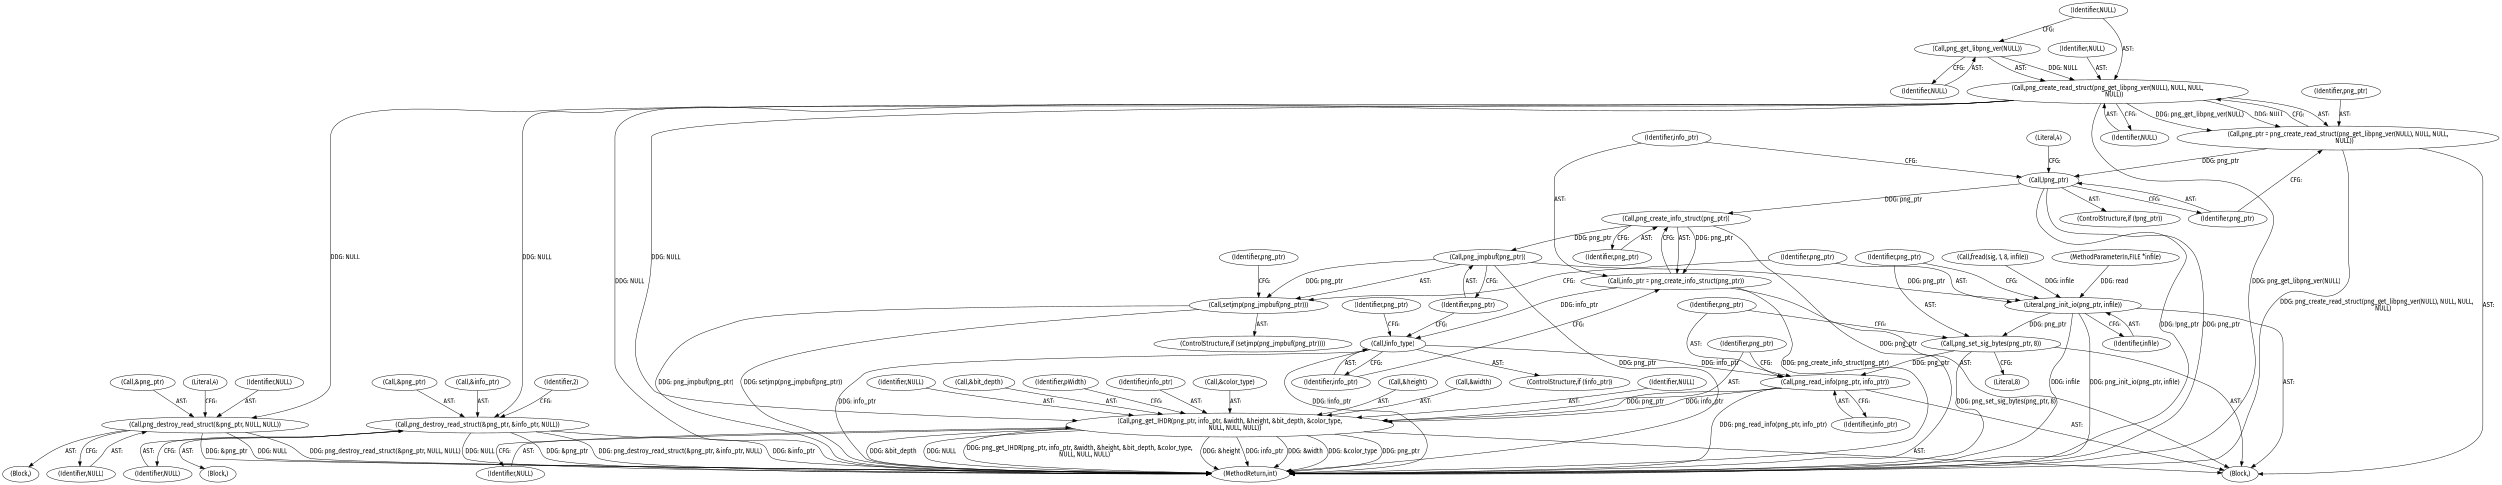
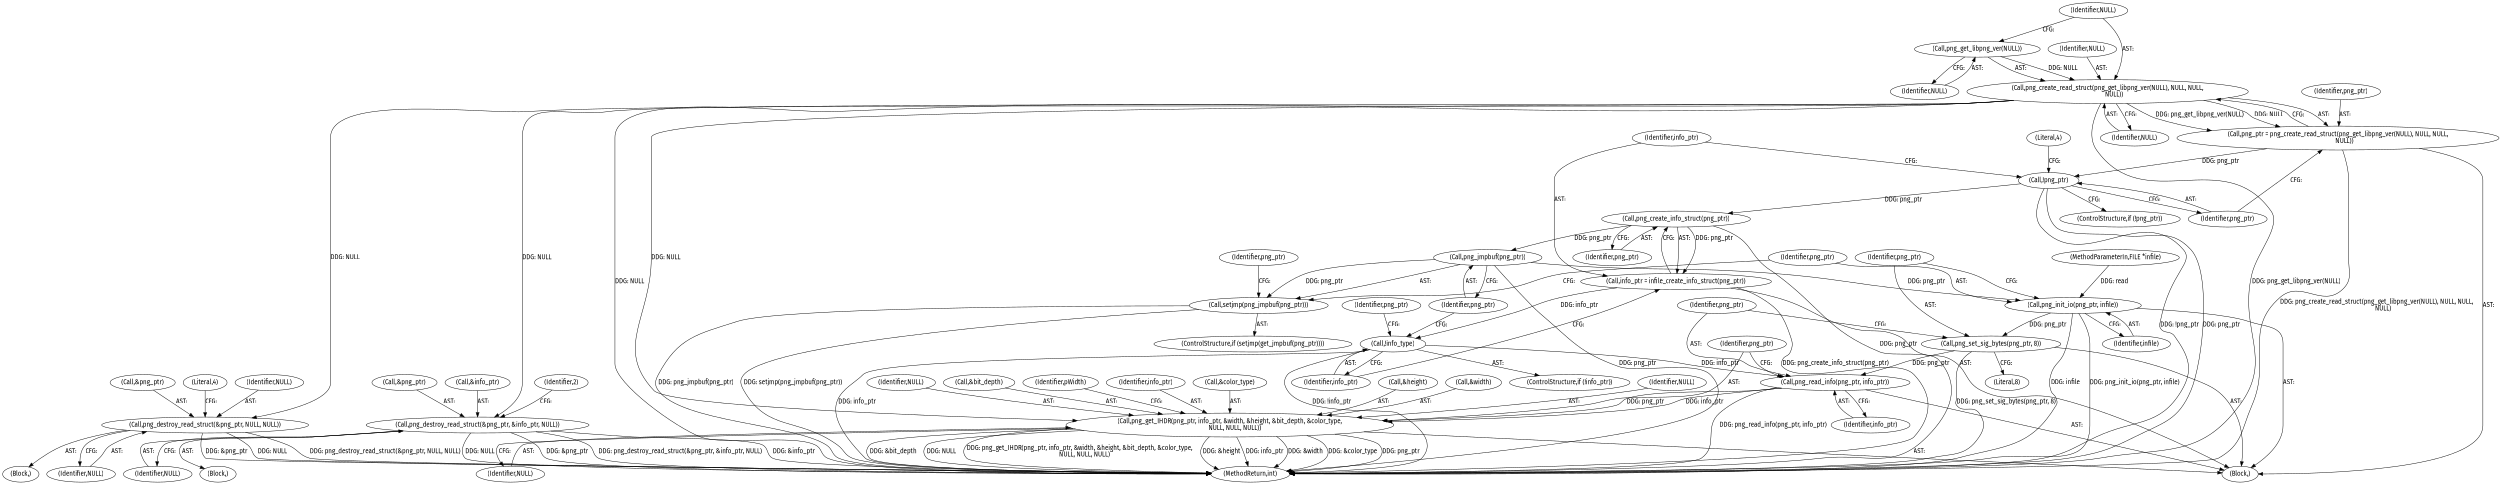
(2095, 200) -> (2095, 200)
(1993, 258) -> none
(1676, 282) -> (1676, 282)
(2073, 305) -> (2073, 305)
(1253, 344) -> (1253, 344)
